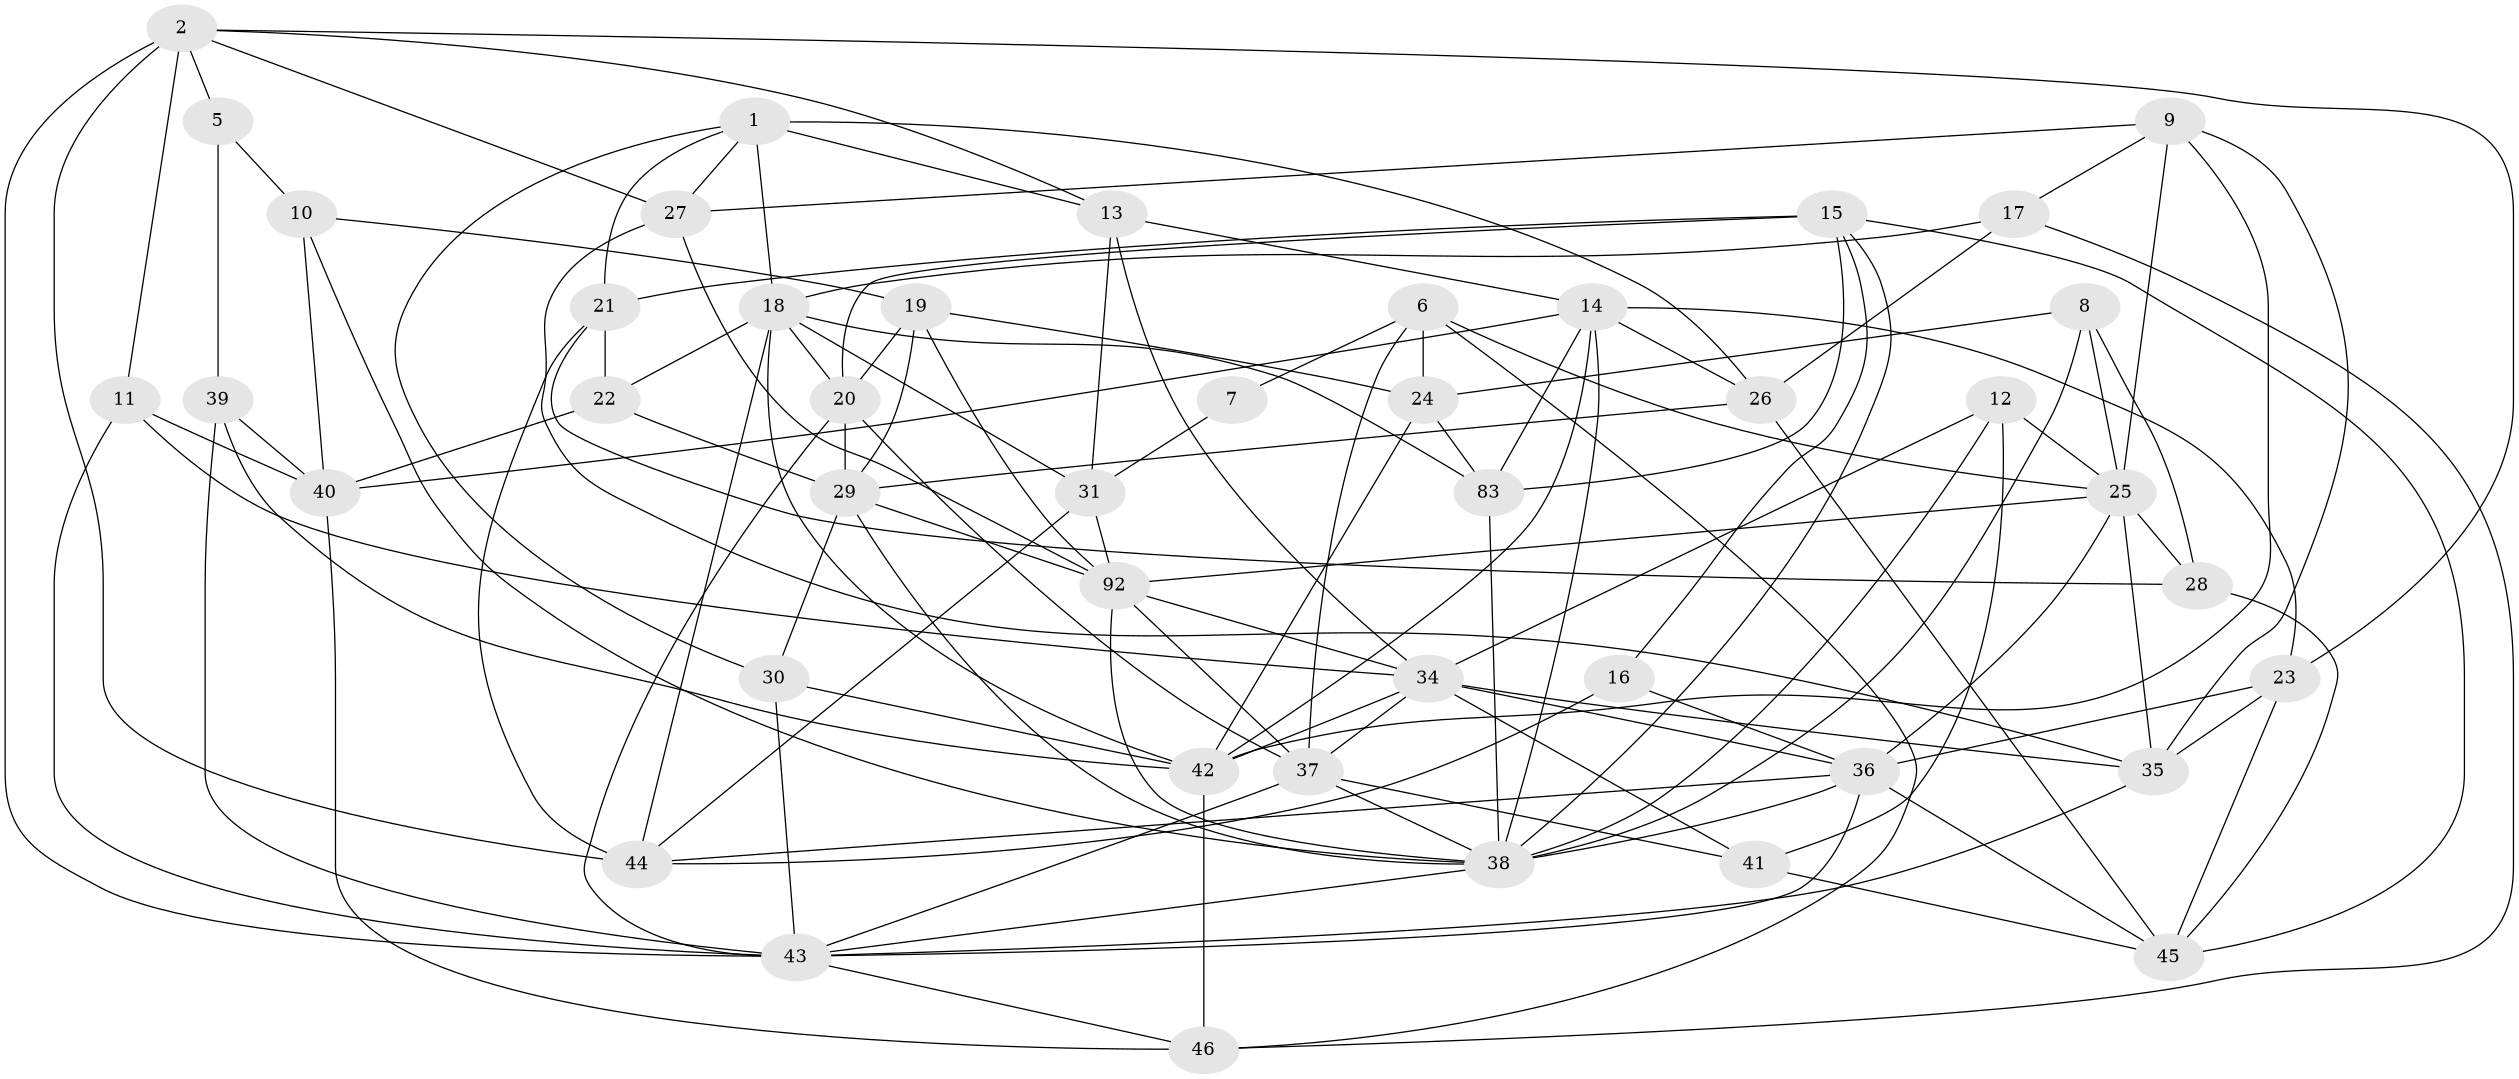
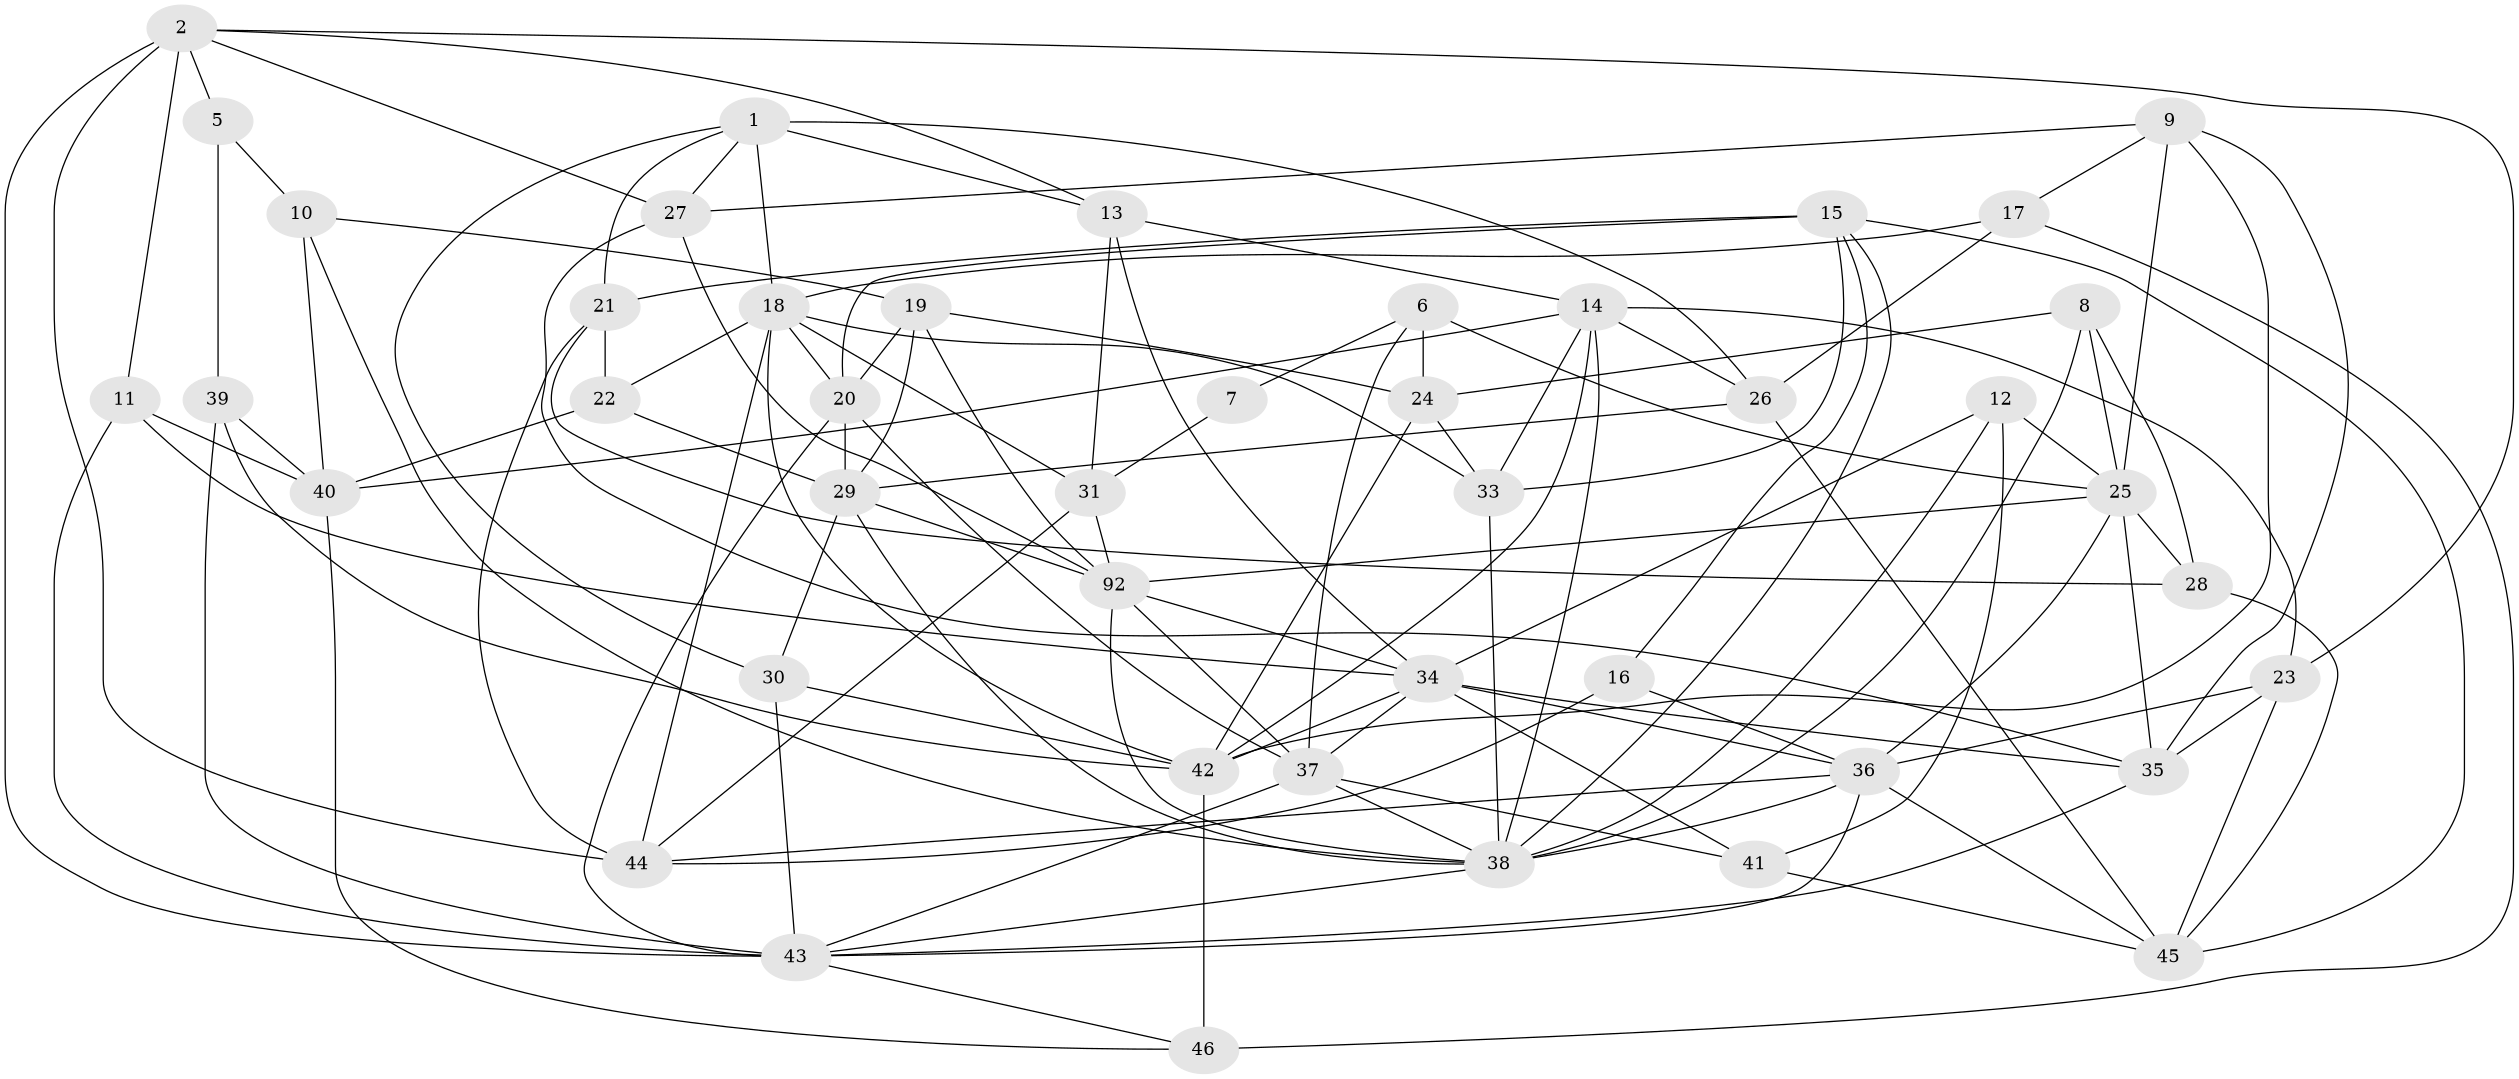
(1489, 493) -> (1489, 493)
(1898, 826) -> none
